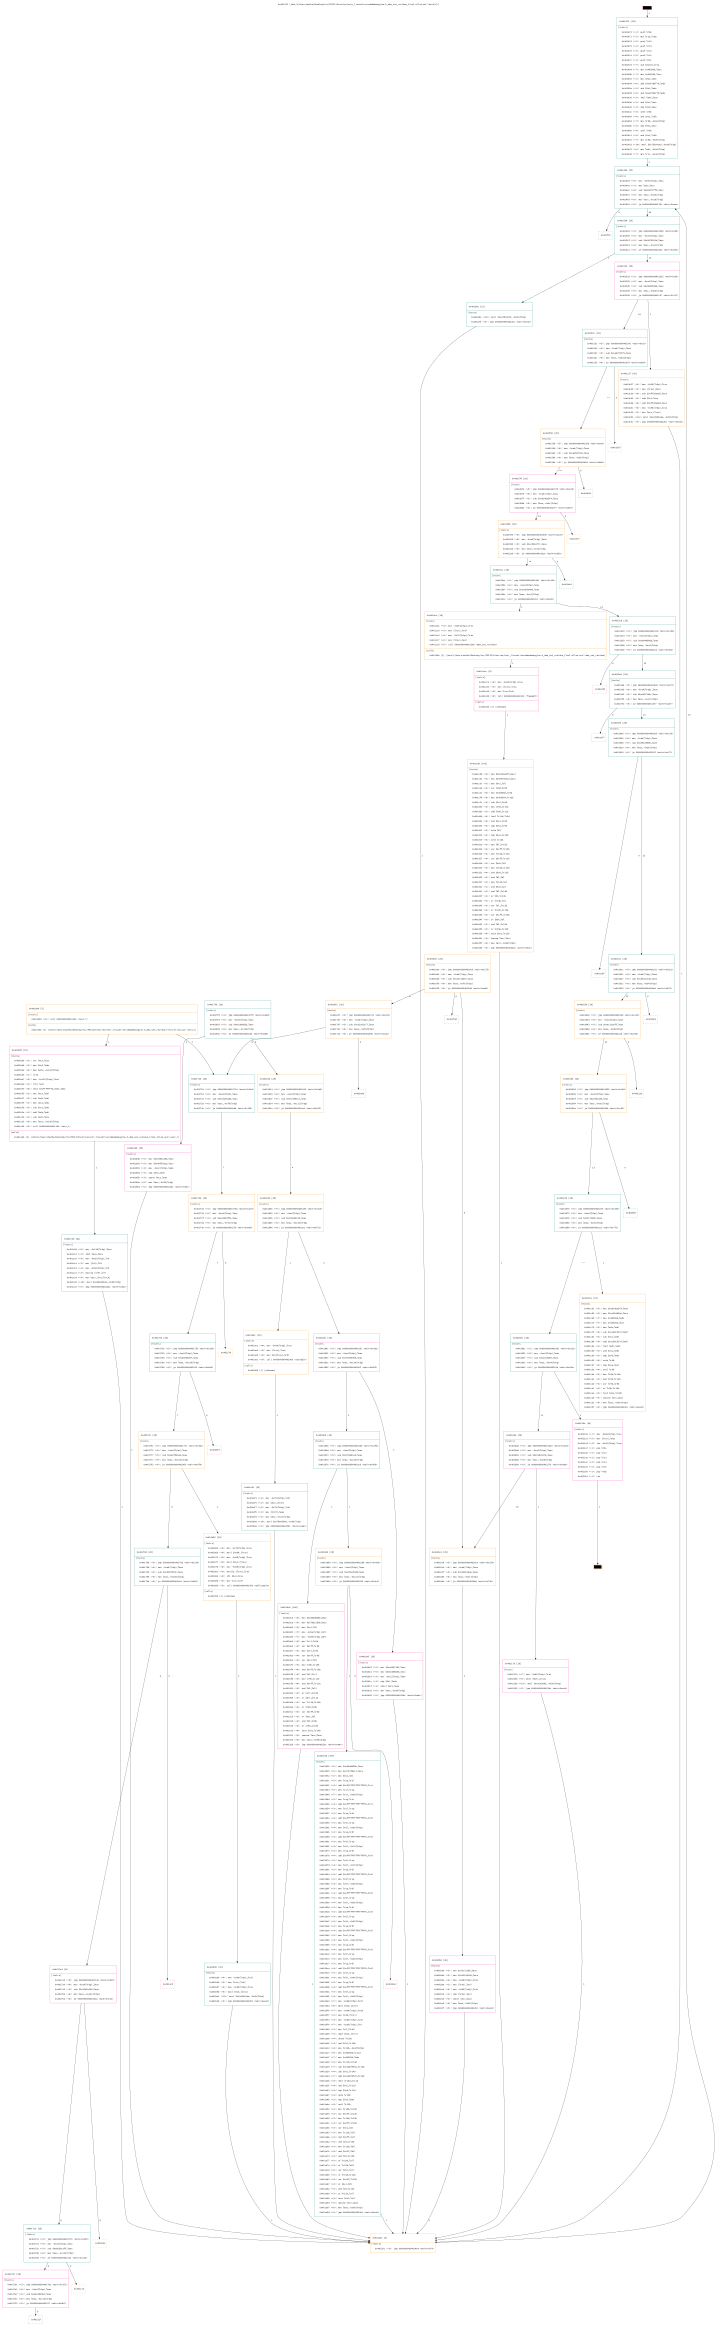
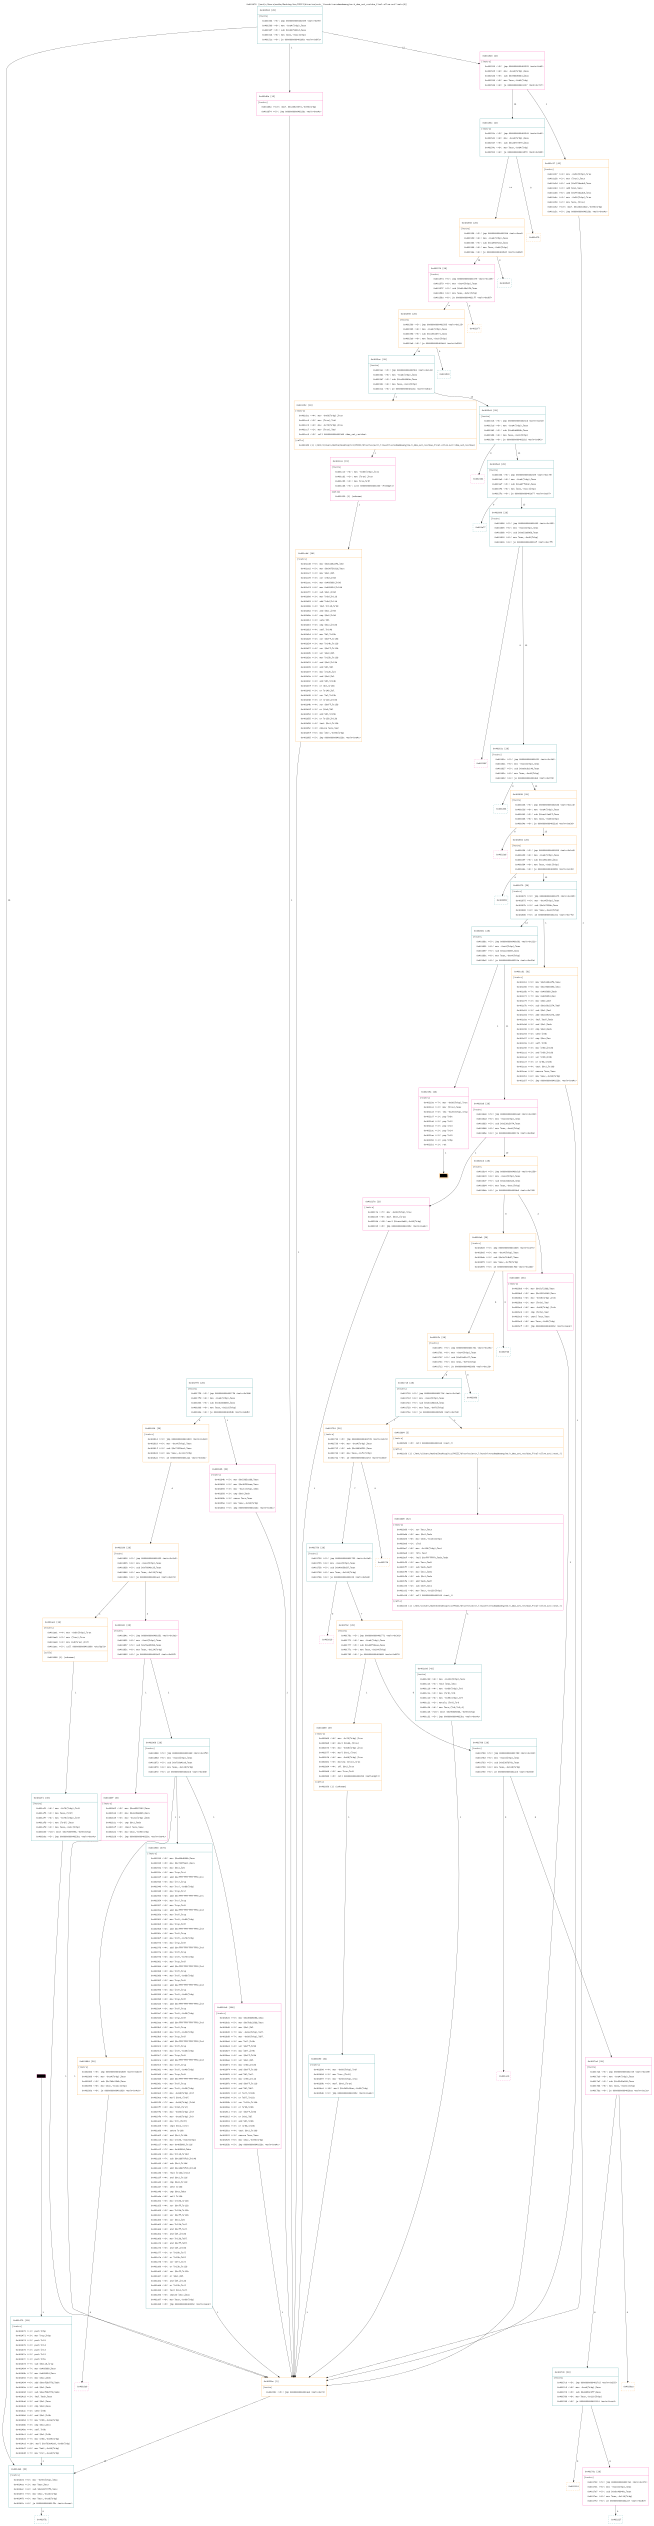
(647, 212) -> (6, 1139)
(499, 314) -> (290, 104)
(198, 1051) -> (455, 1422)
(462, 1269) -> (504, 1213)
(347, 1668) -> (177, 1809)
none -> (575, 1811)
